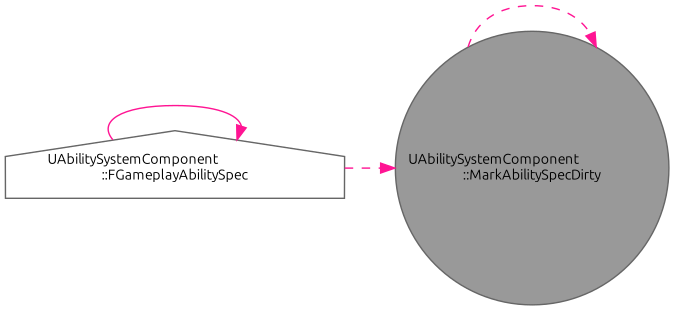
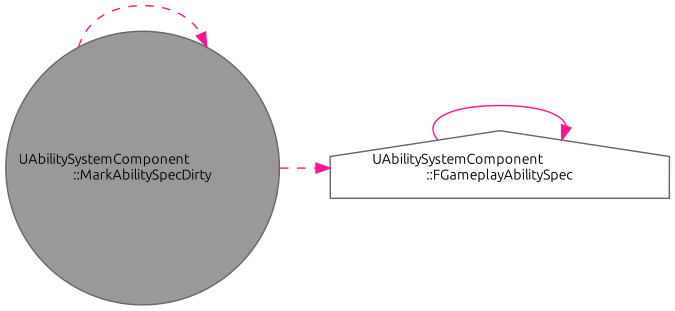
(363, 168) -> (298, 168)
